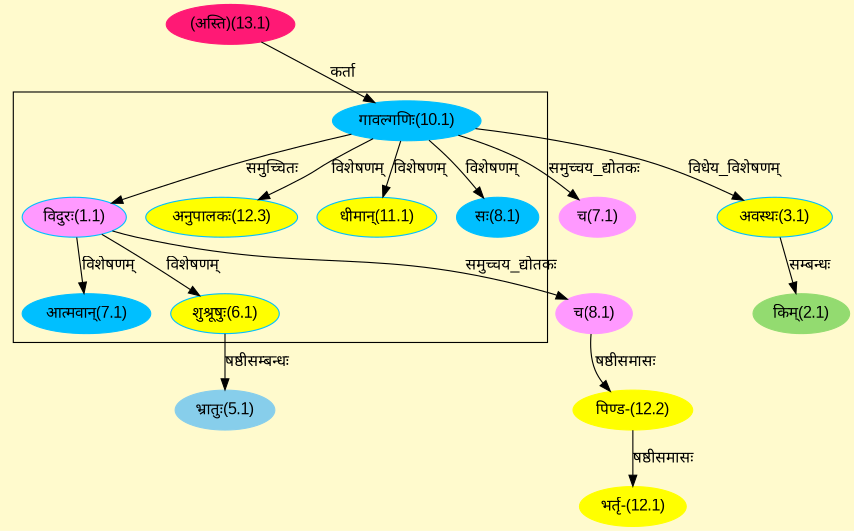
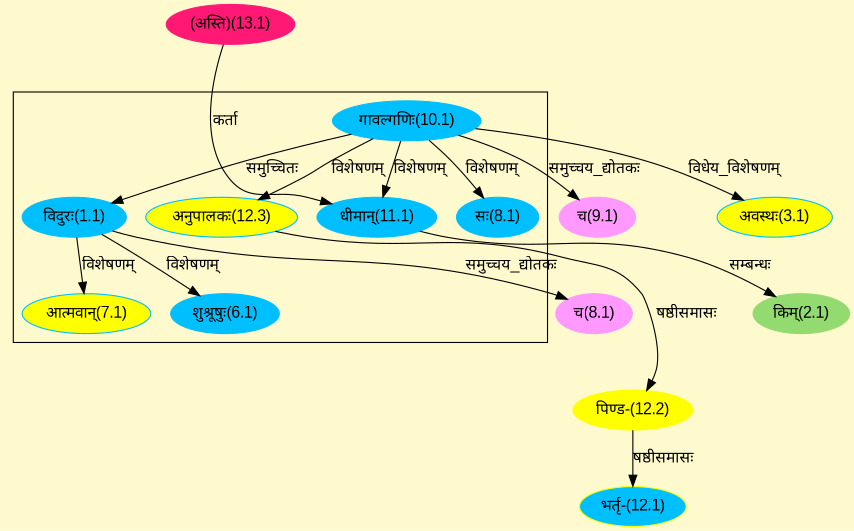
(313, 70) -> (219, 161)
(74, 217) -> (74, 217)
(377, 217) -> (377, 217)
(597, 217) -> (597, 217)
(787, 260) -> (597, 243)
(86, 314) -> (86, 314)
(225, 314) -> (225, 314)
(592, 360) -> (555, 256)
(225, 410) -> none
(633, 507) -> (633, 507)
